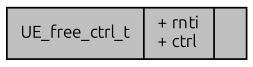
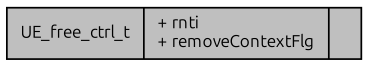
(177, 42) -> (236, 42)
